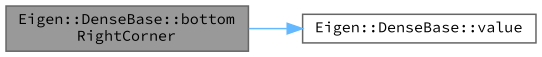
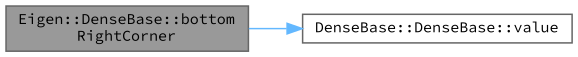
(419, 29) -> (437, 29)
